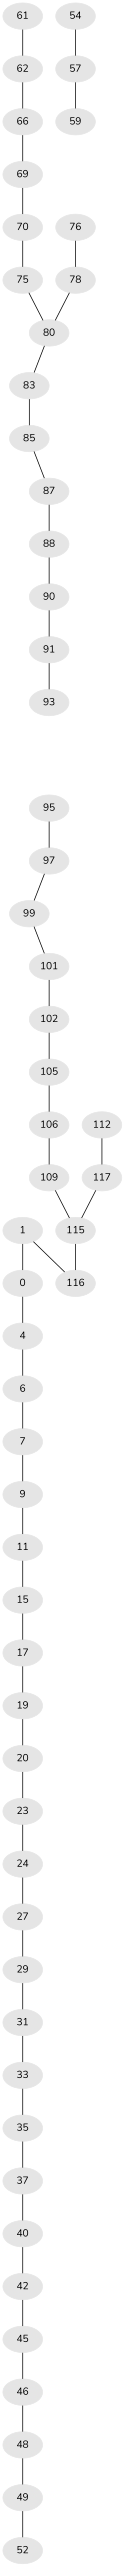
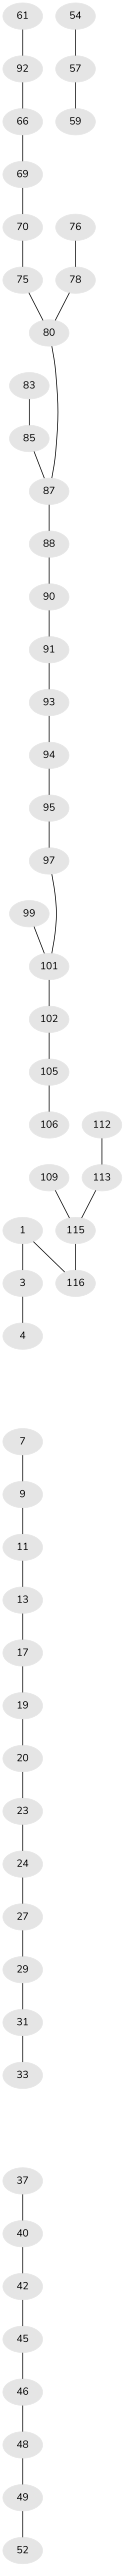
(23, 69) -> (23, 69)
(39, 359) -> (58, 412)
none -> (49, 755)
(39, 887) -> (56, 914)
(49, 1151) -> none
(102, 1178) -> (102, 1178)
(23, 1283) -> (23, 1283)
(23, 1389) -> none
(23, 1600) -> (23, 1600)
(23, 2128) -> none
